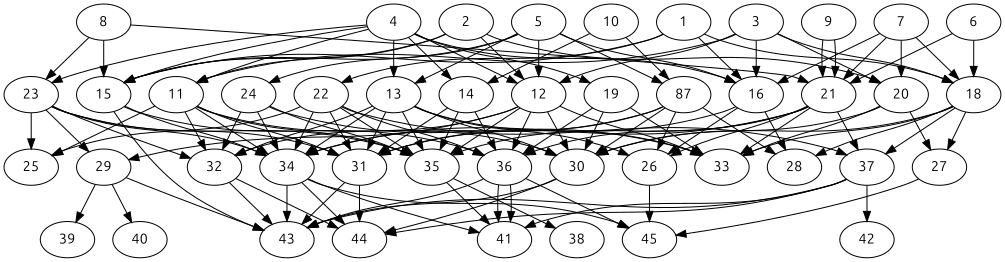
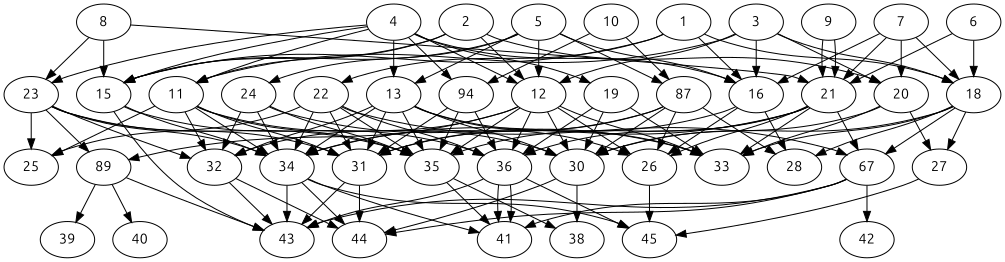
(466, 95) -> (466, 95)
none -> (590, 128)
(104, 167) -> (104, 167)
(867, 167) -> (867, 167)
(437, 203) -> (577, 197)
